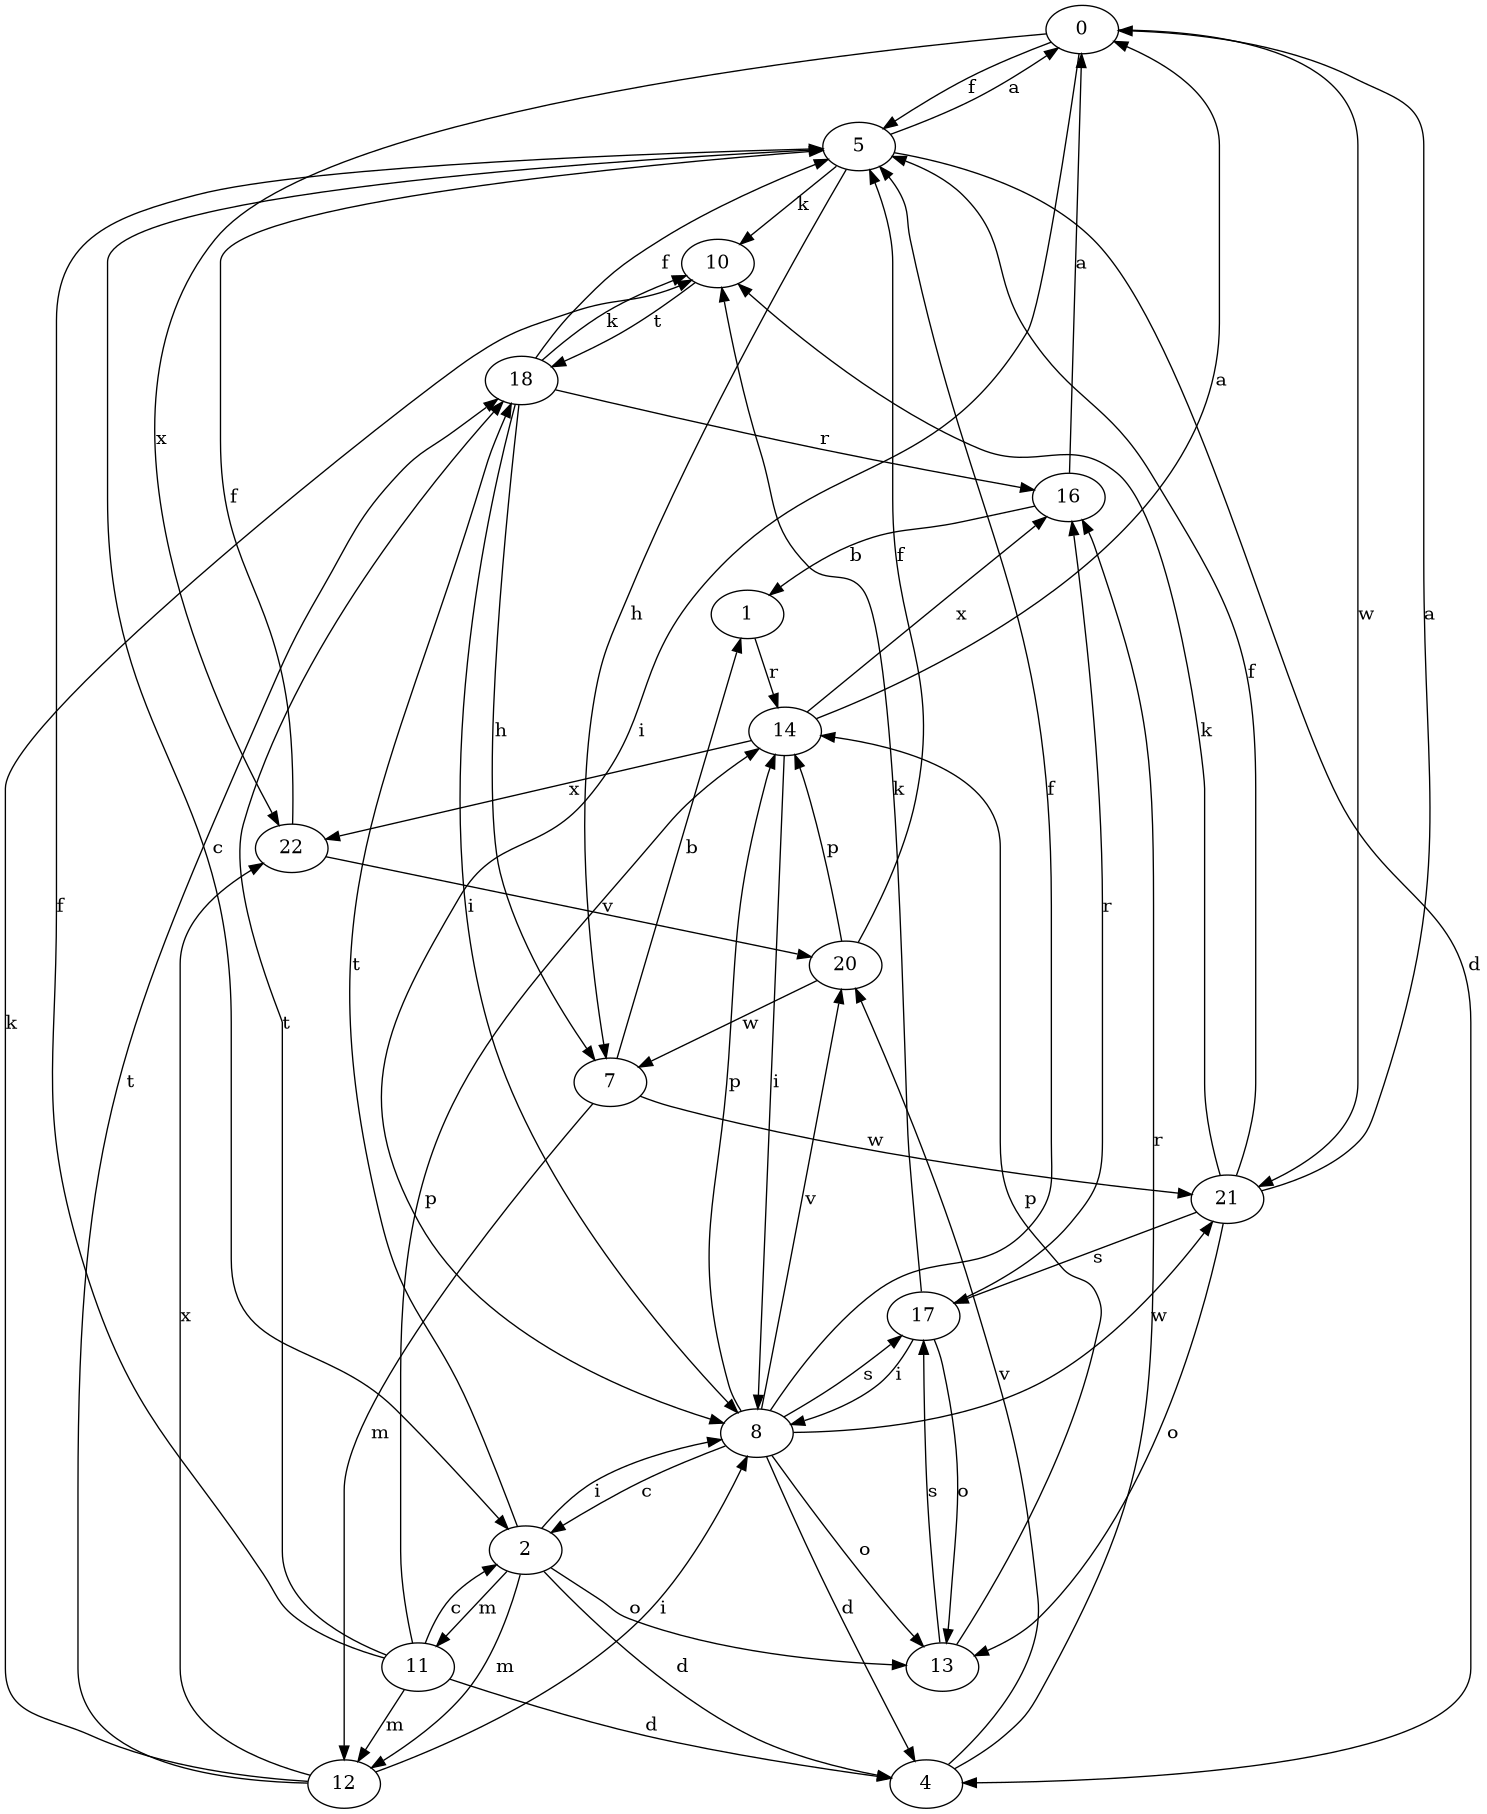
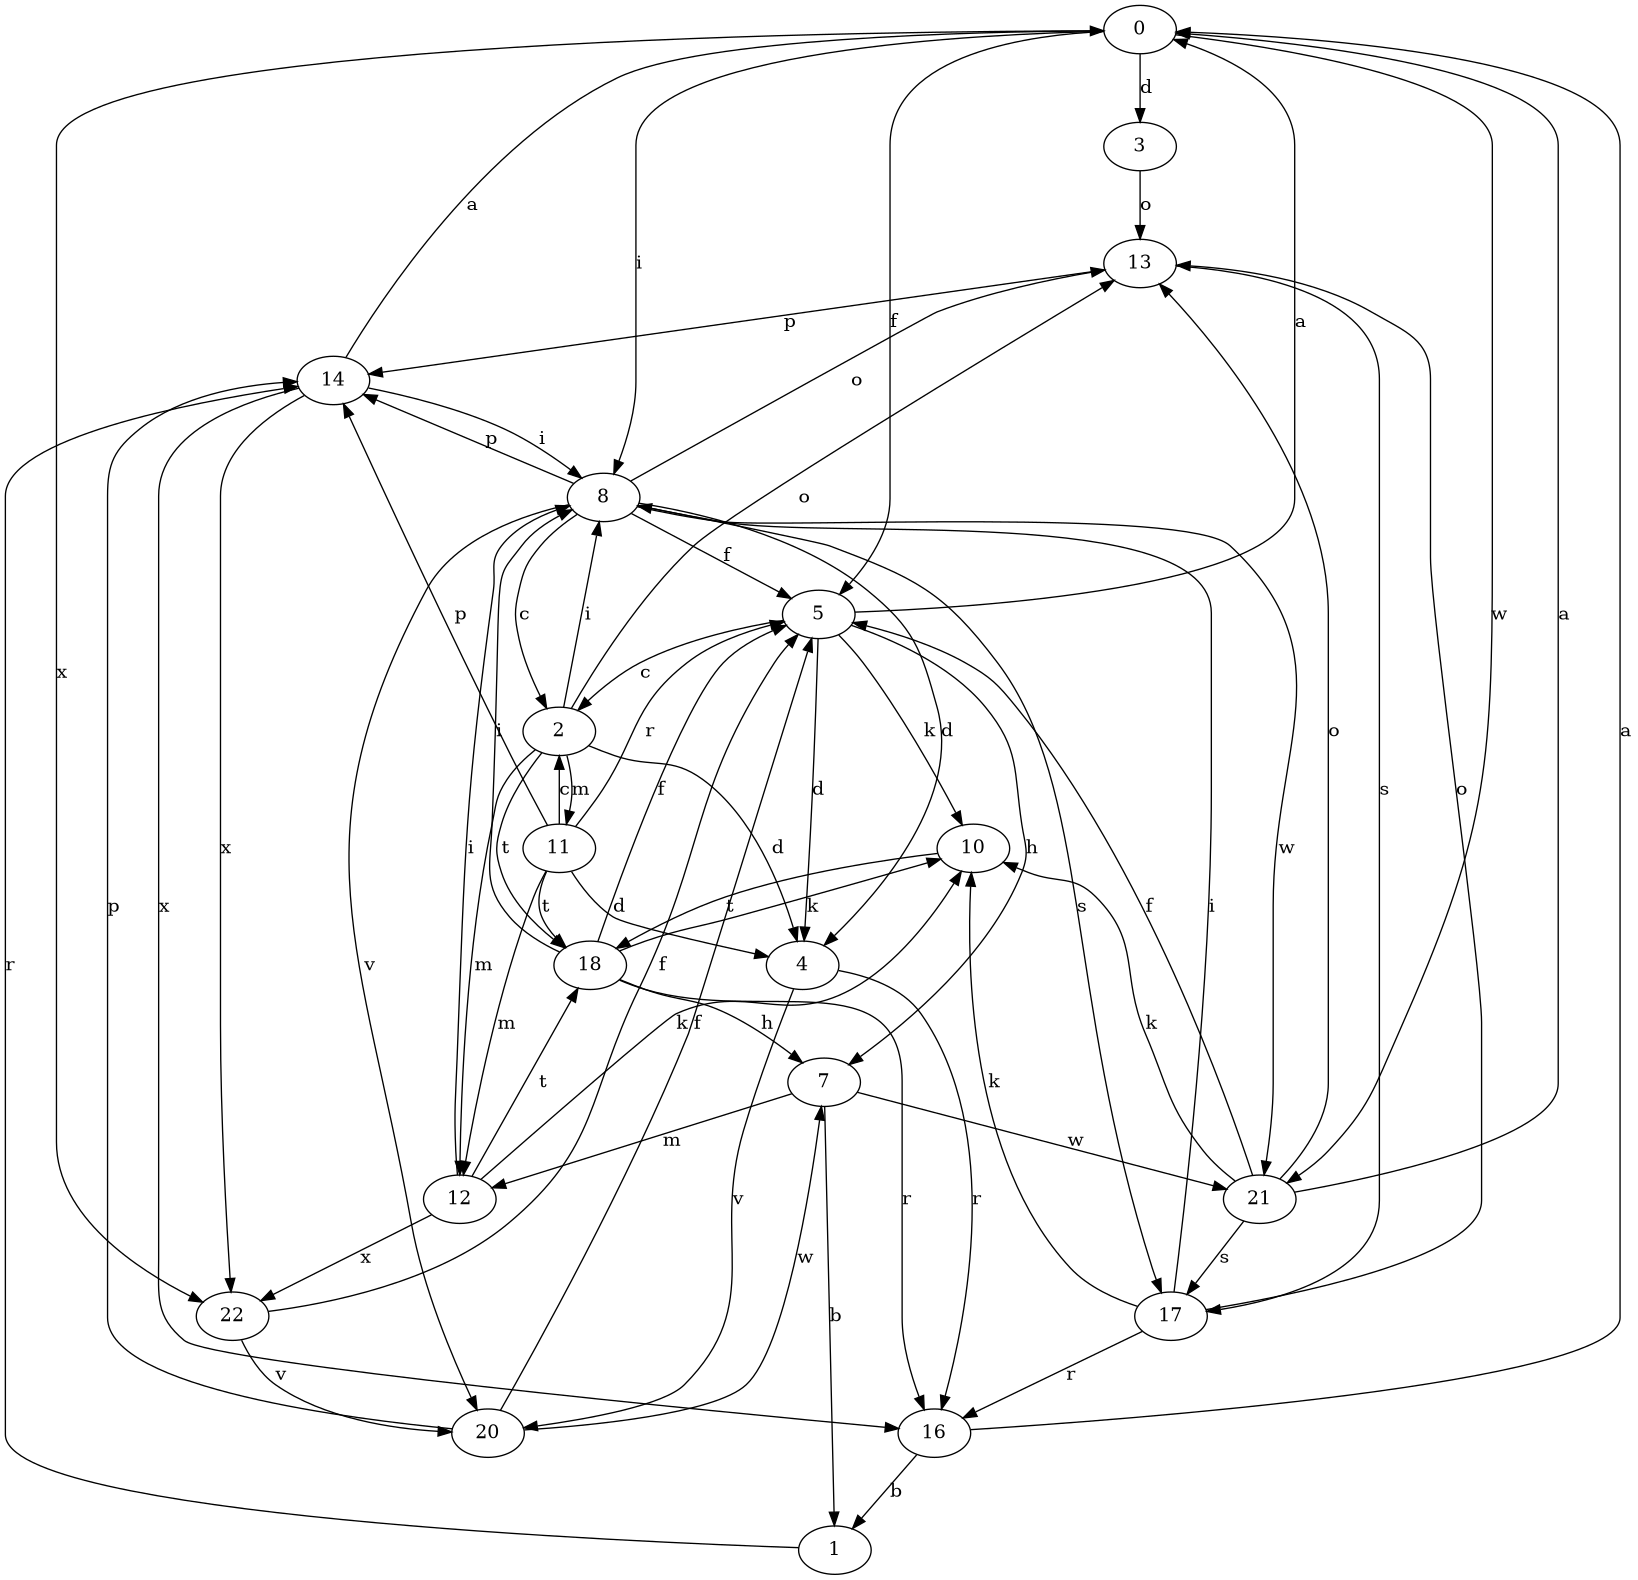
none -> (1140, 147)
(60, 907) -> (650, 731)
